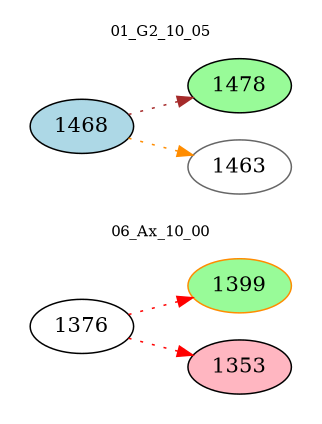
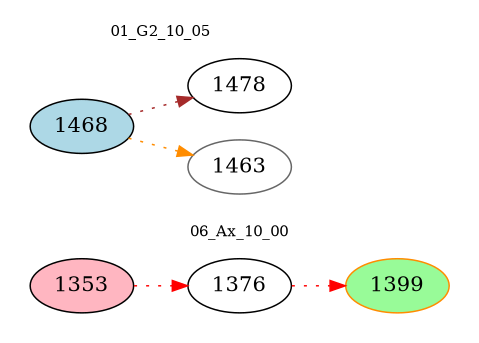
(240, 86) -> (240, 86)
(153, 345) -> (153, 286)
